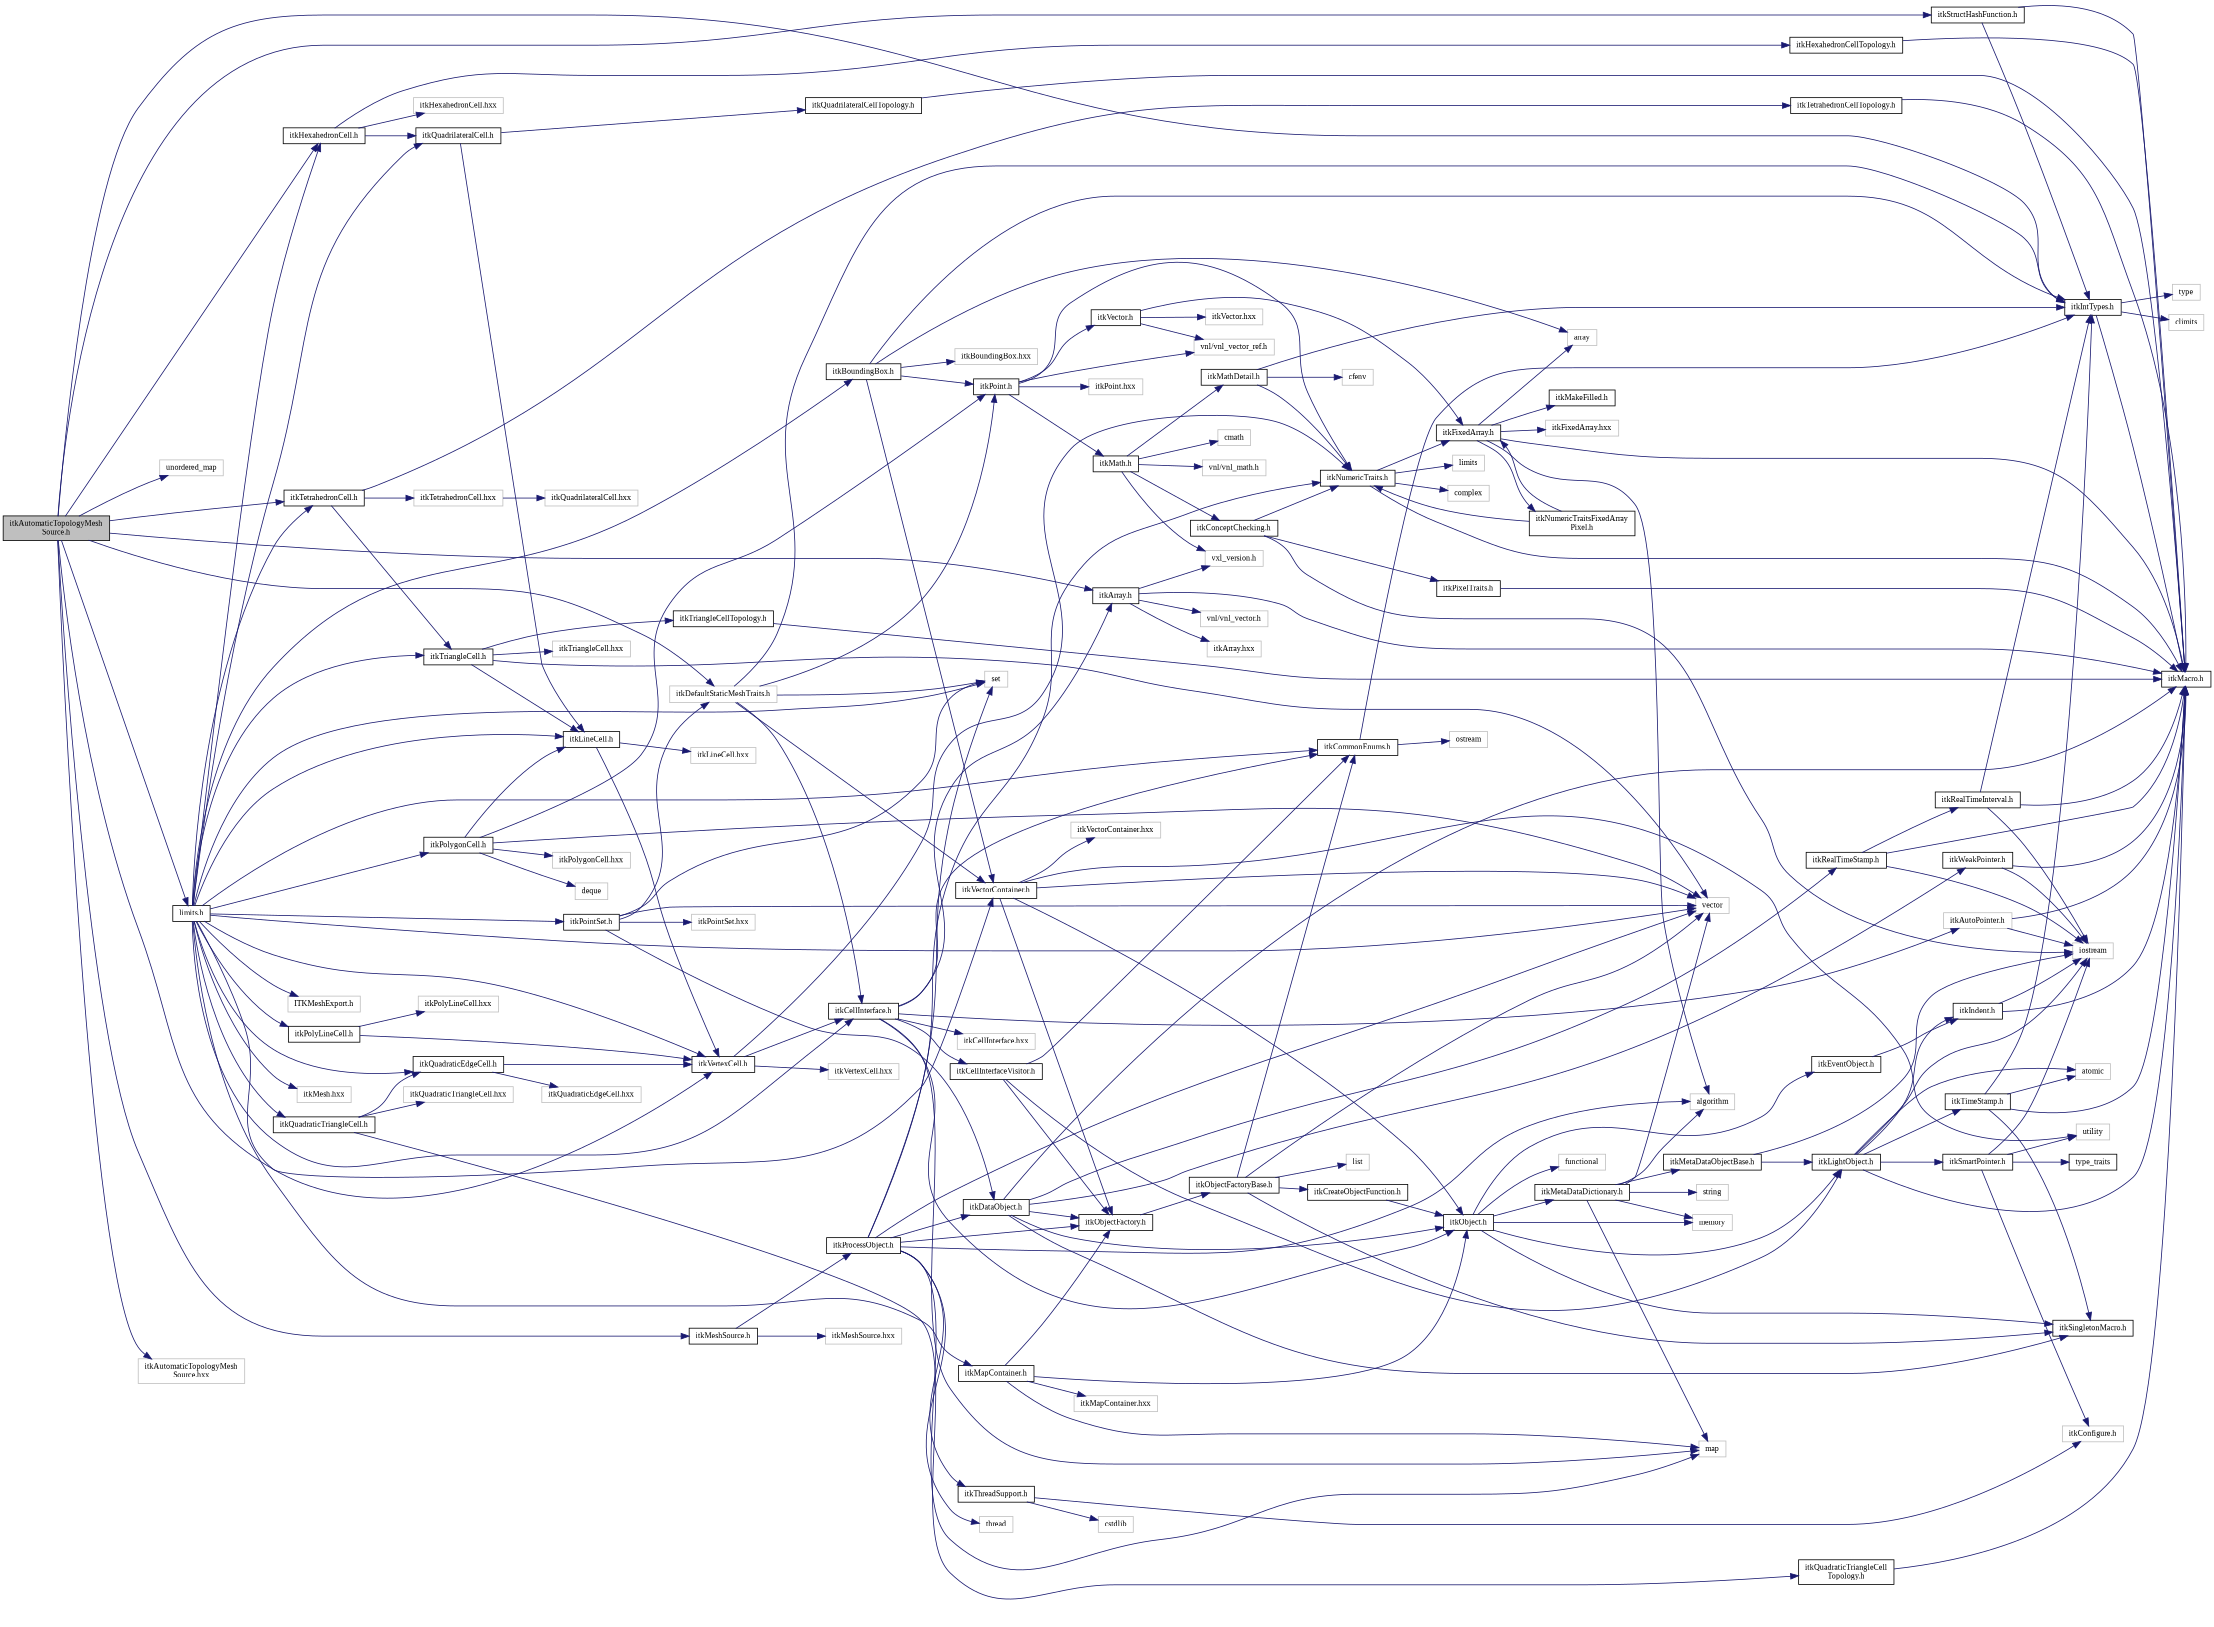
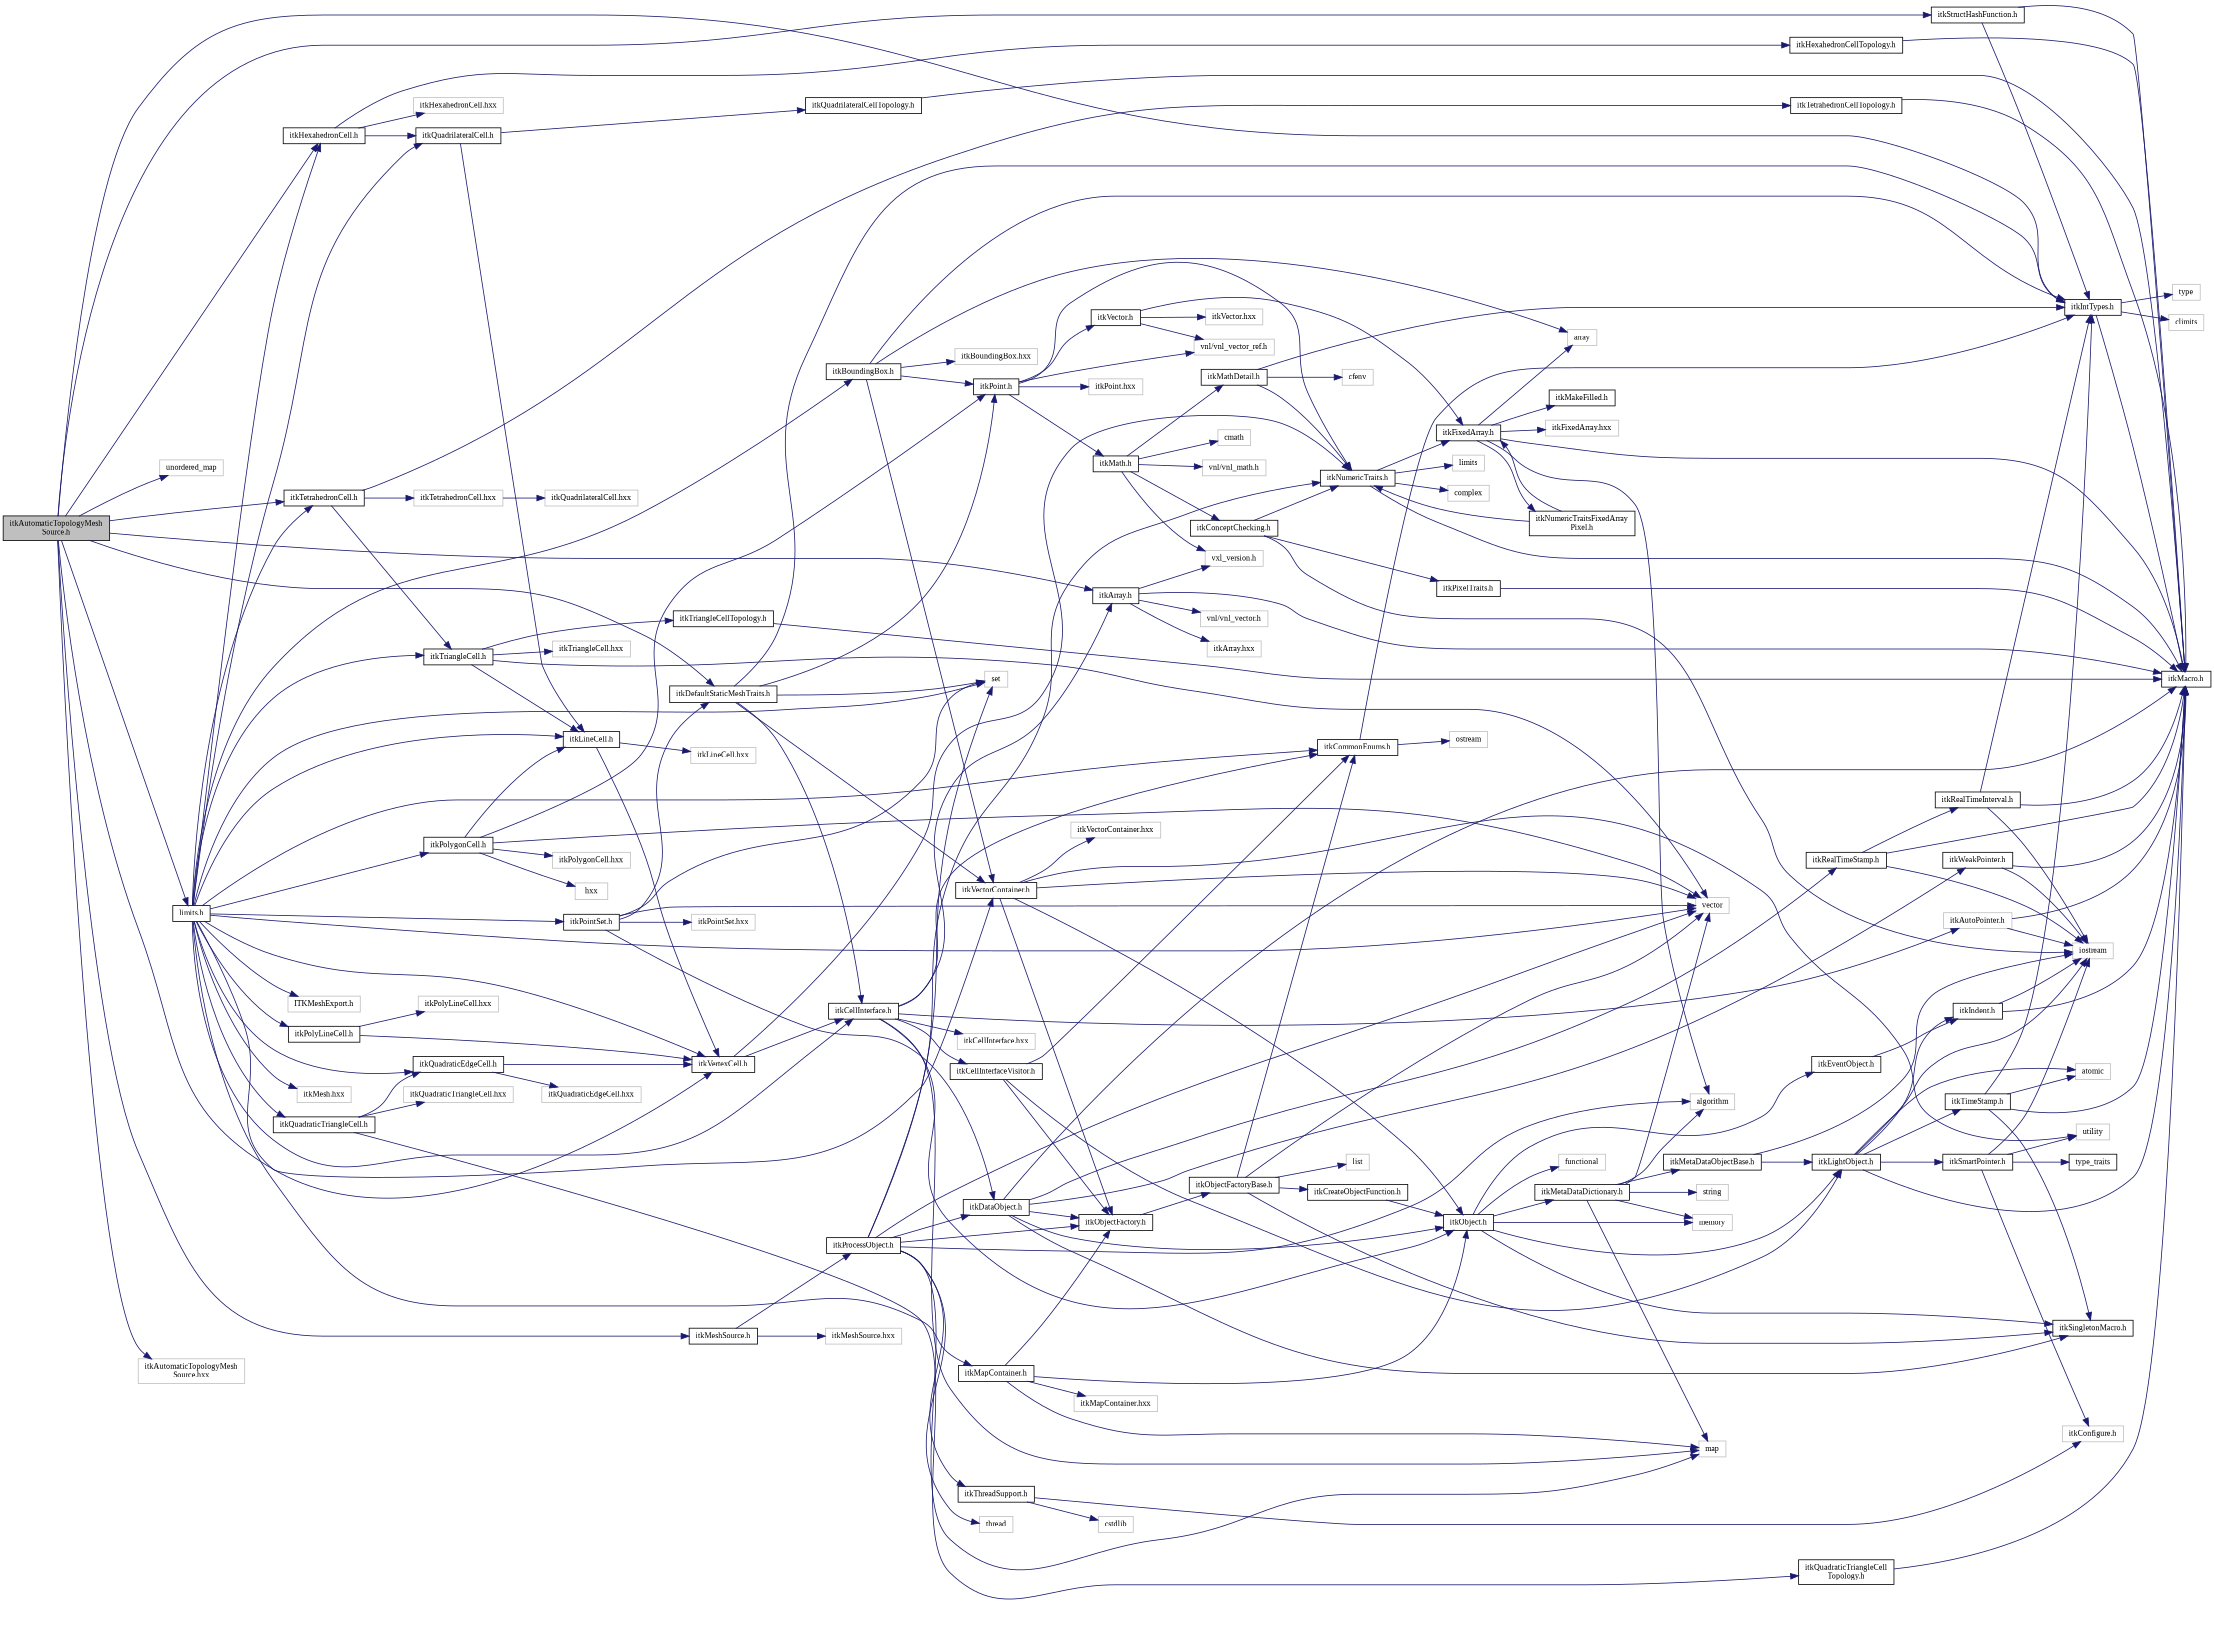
(723, 694) -> (723, 694)
(591, 891) -> (591, 891)
(864, 1072) -> none
